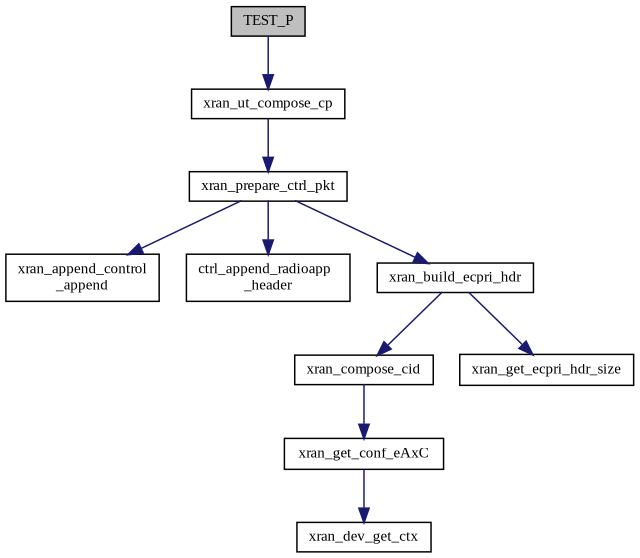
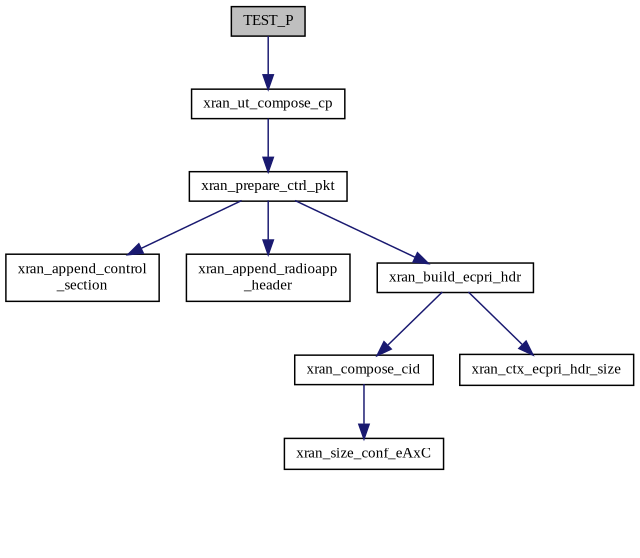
(83, 278) -> (83, 278)
(268, 278) -> (268, 278)
(547, 370) -> (547, 370)
(364, 454) -> (364, 454)
(364, 537) -> none
